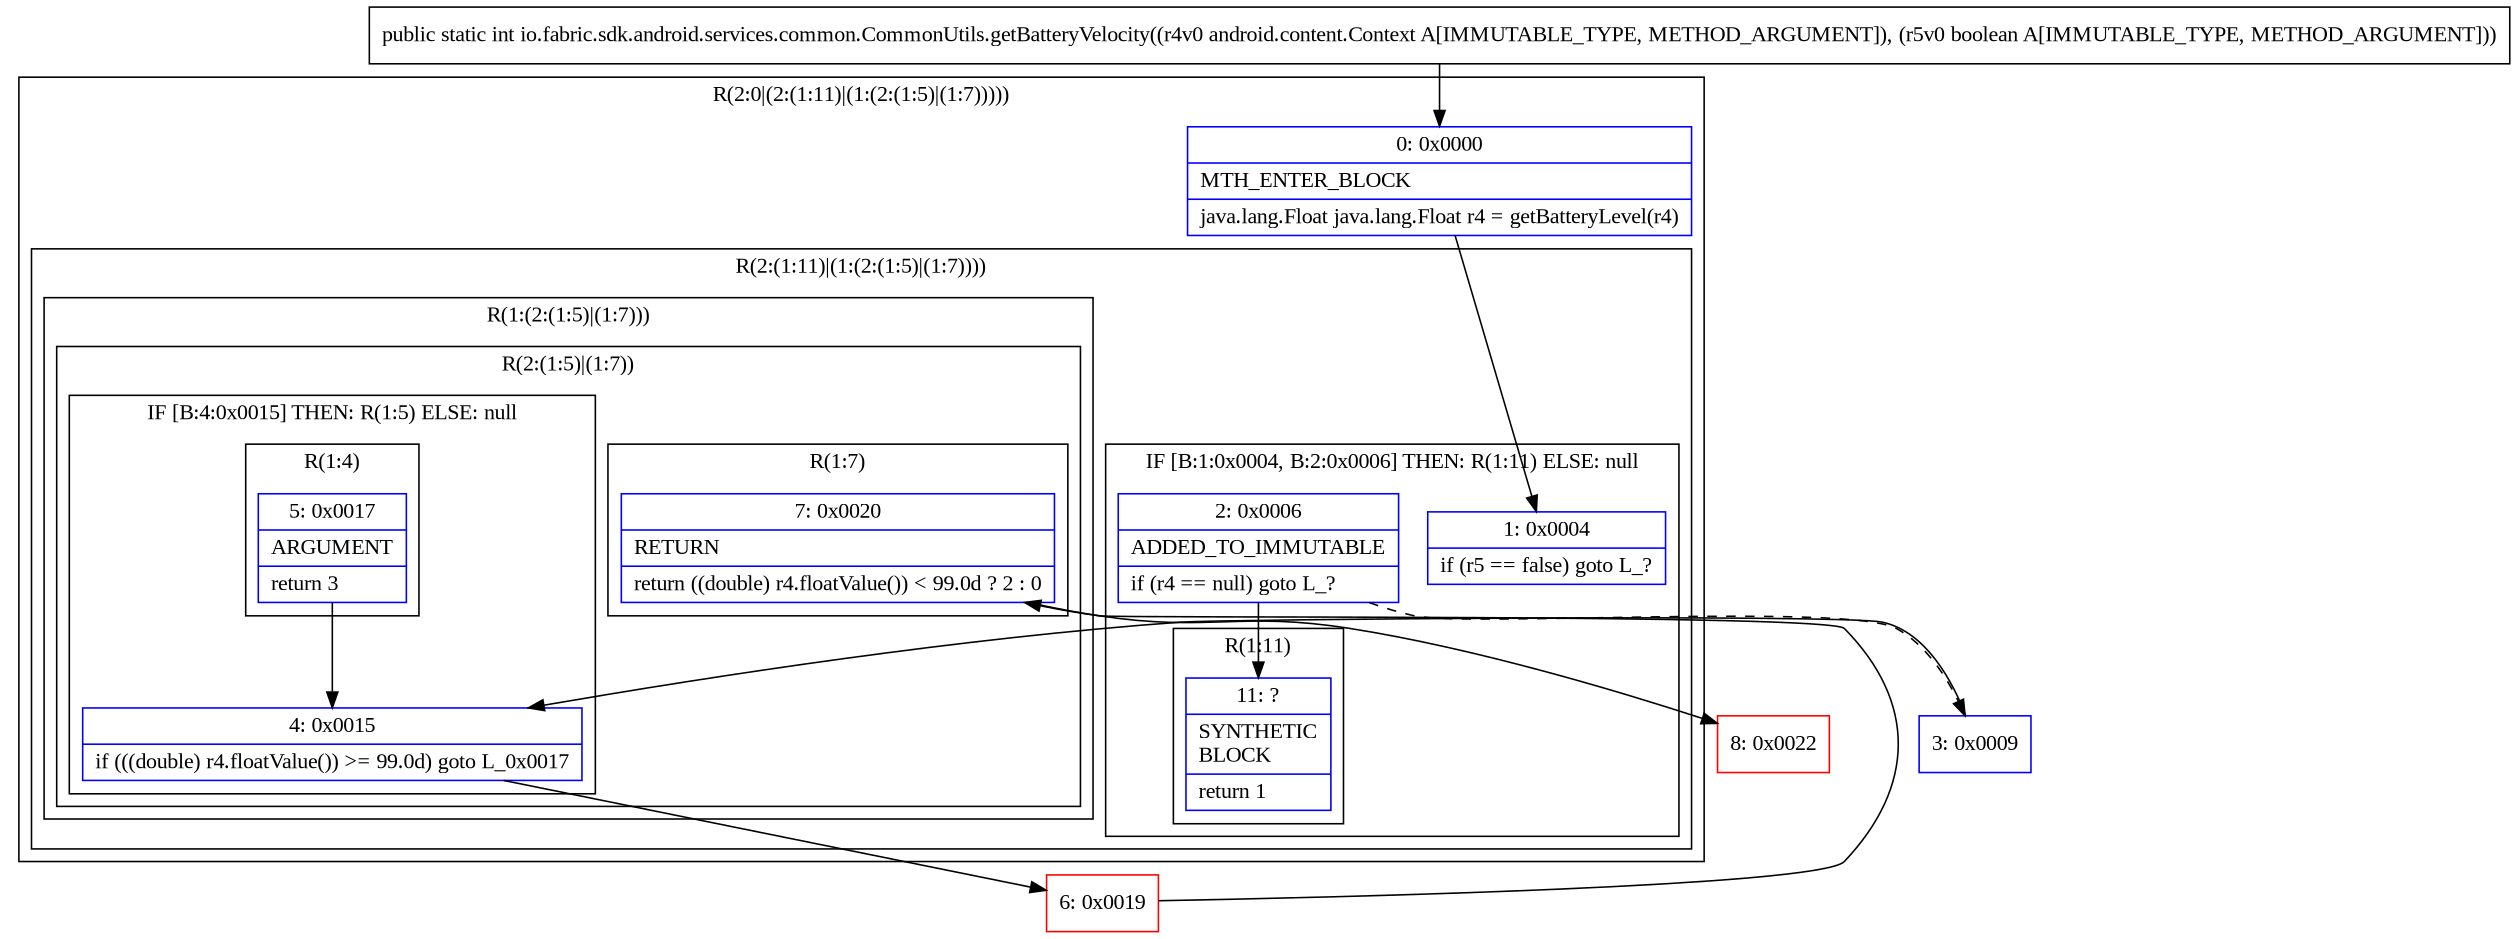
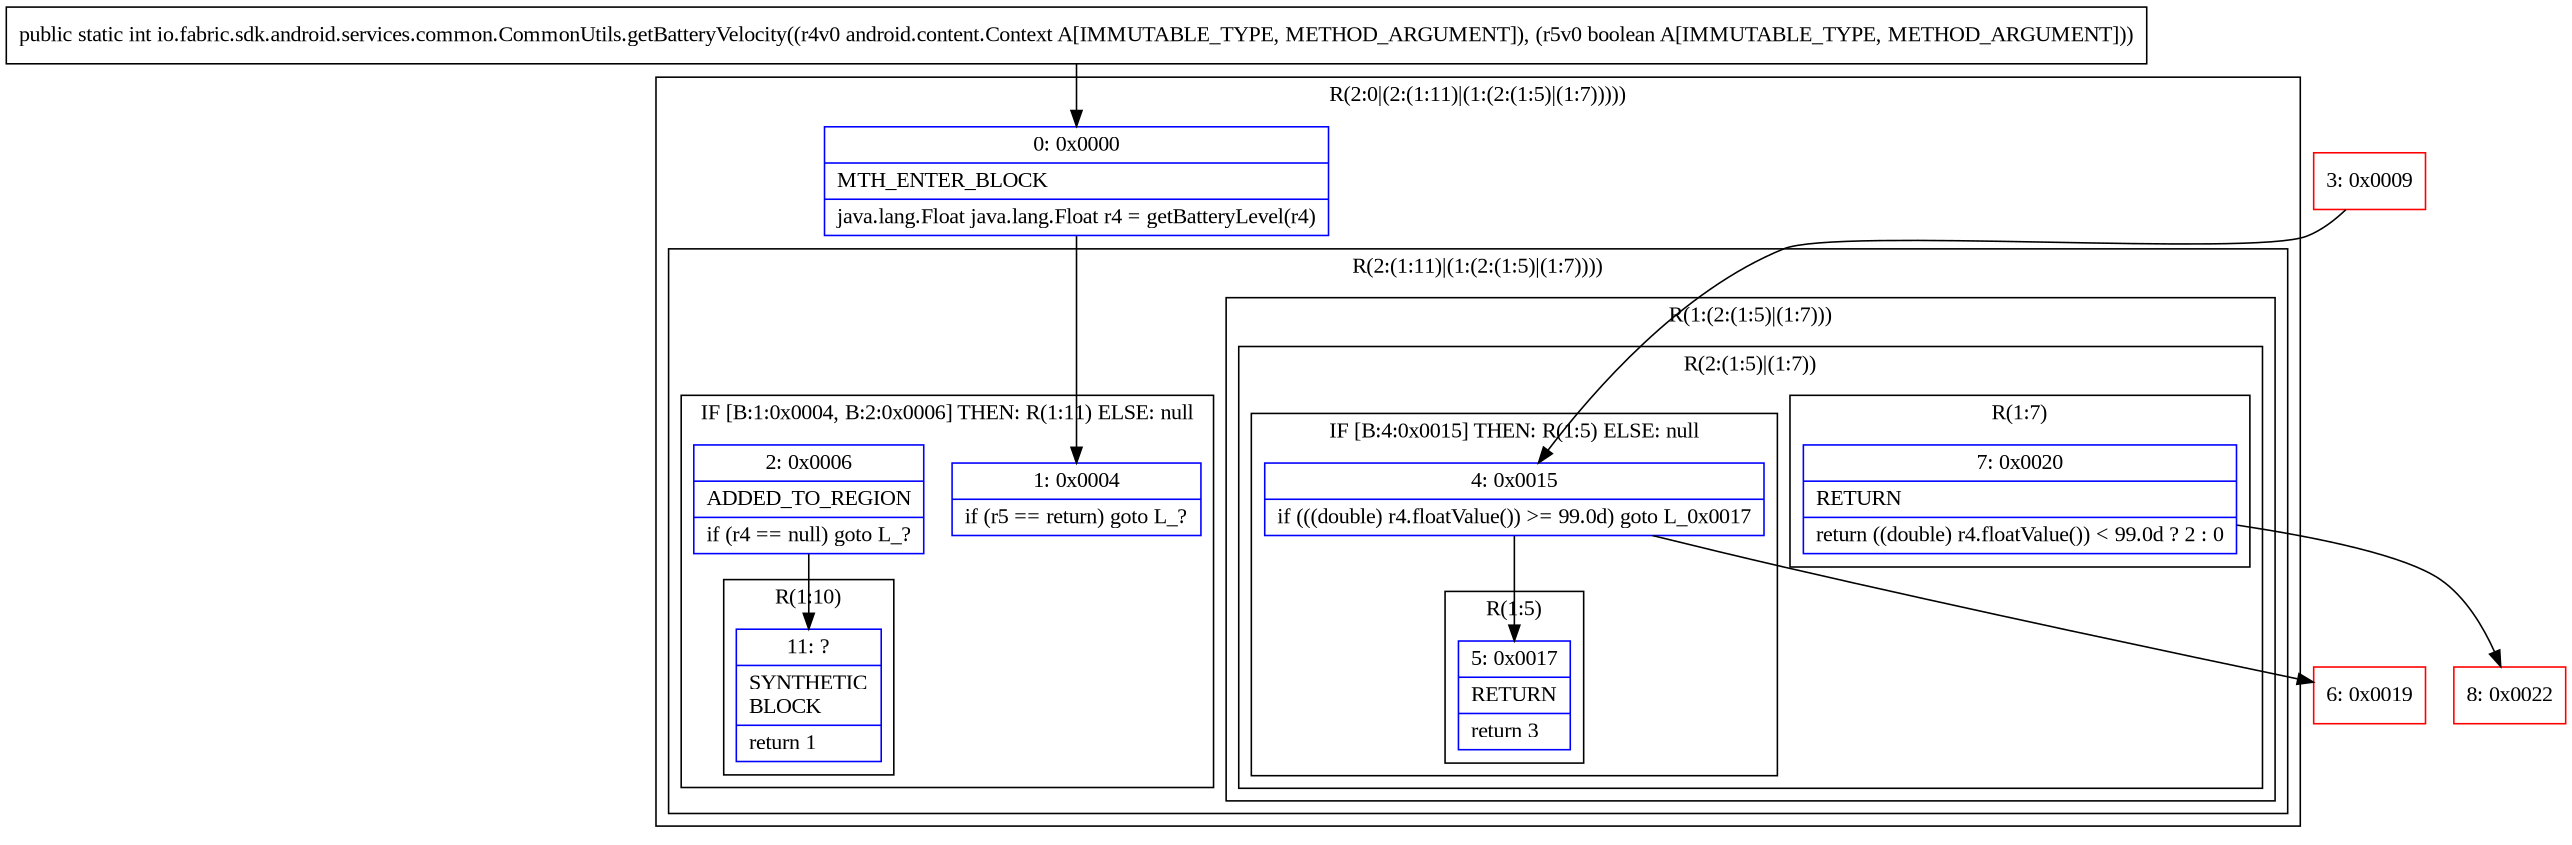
(332, 462) -> (1514, 610)
(332, 547) -> (1514, 695)
(1258, 547) -> (809, 498)
(1547, 565) -> (1077, 517)
(1681, 617) -> none
(332, 647) -> (1514, 580)
(1258, 647) -> (809, 598)
(1886, 688) -> none
(1975, 744) -> (2370, 181)
